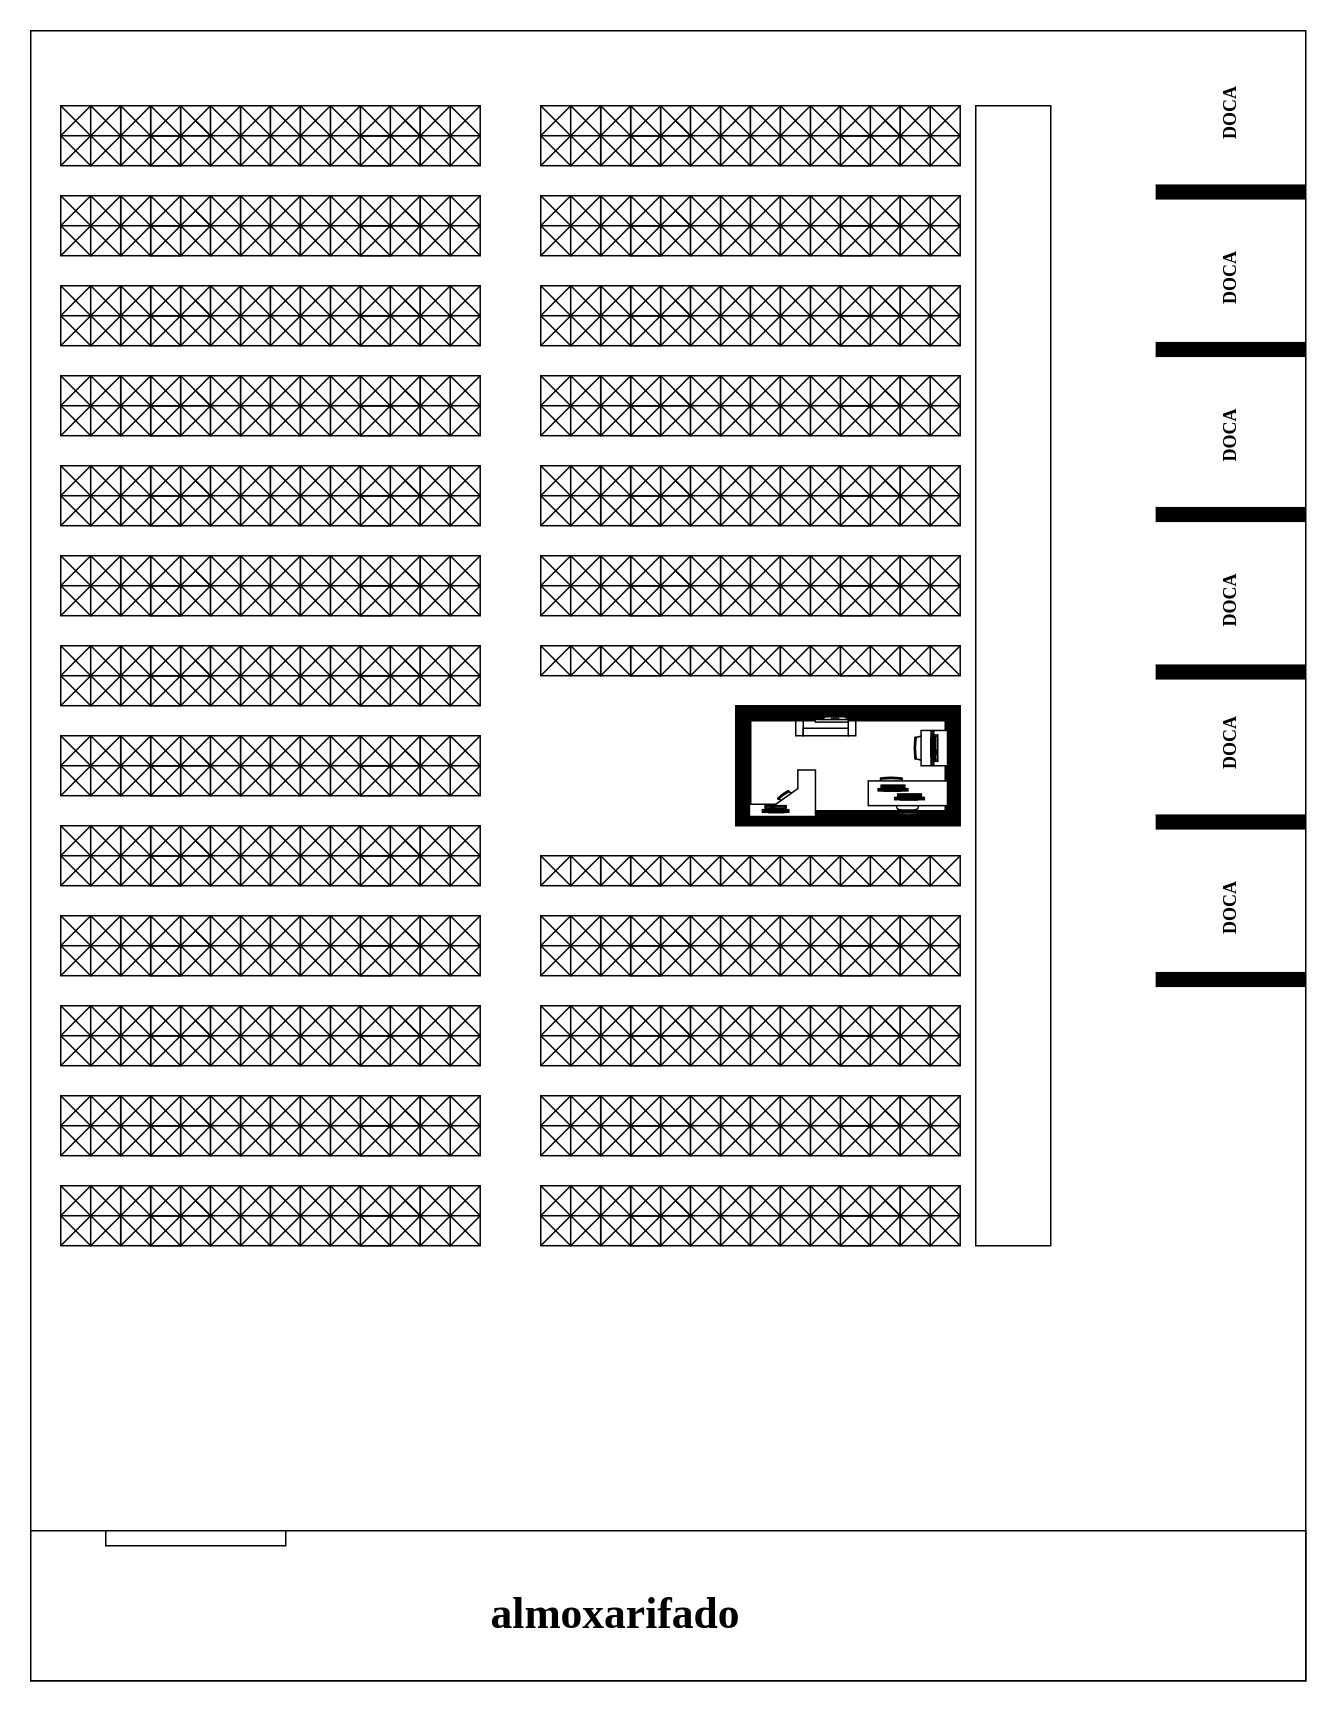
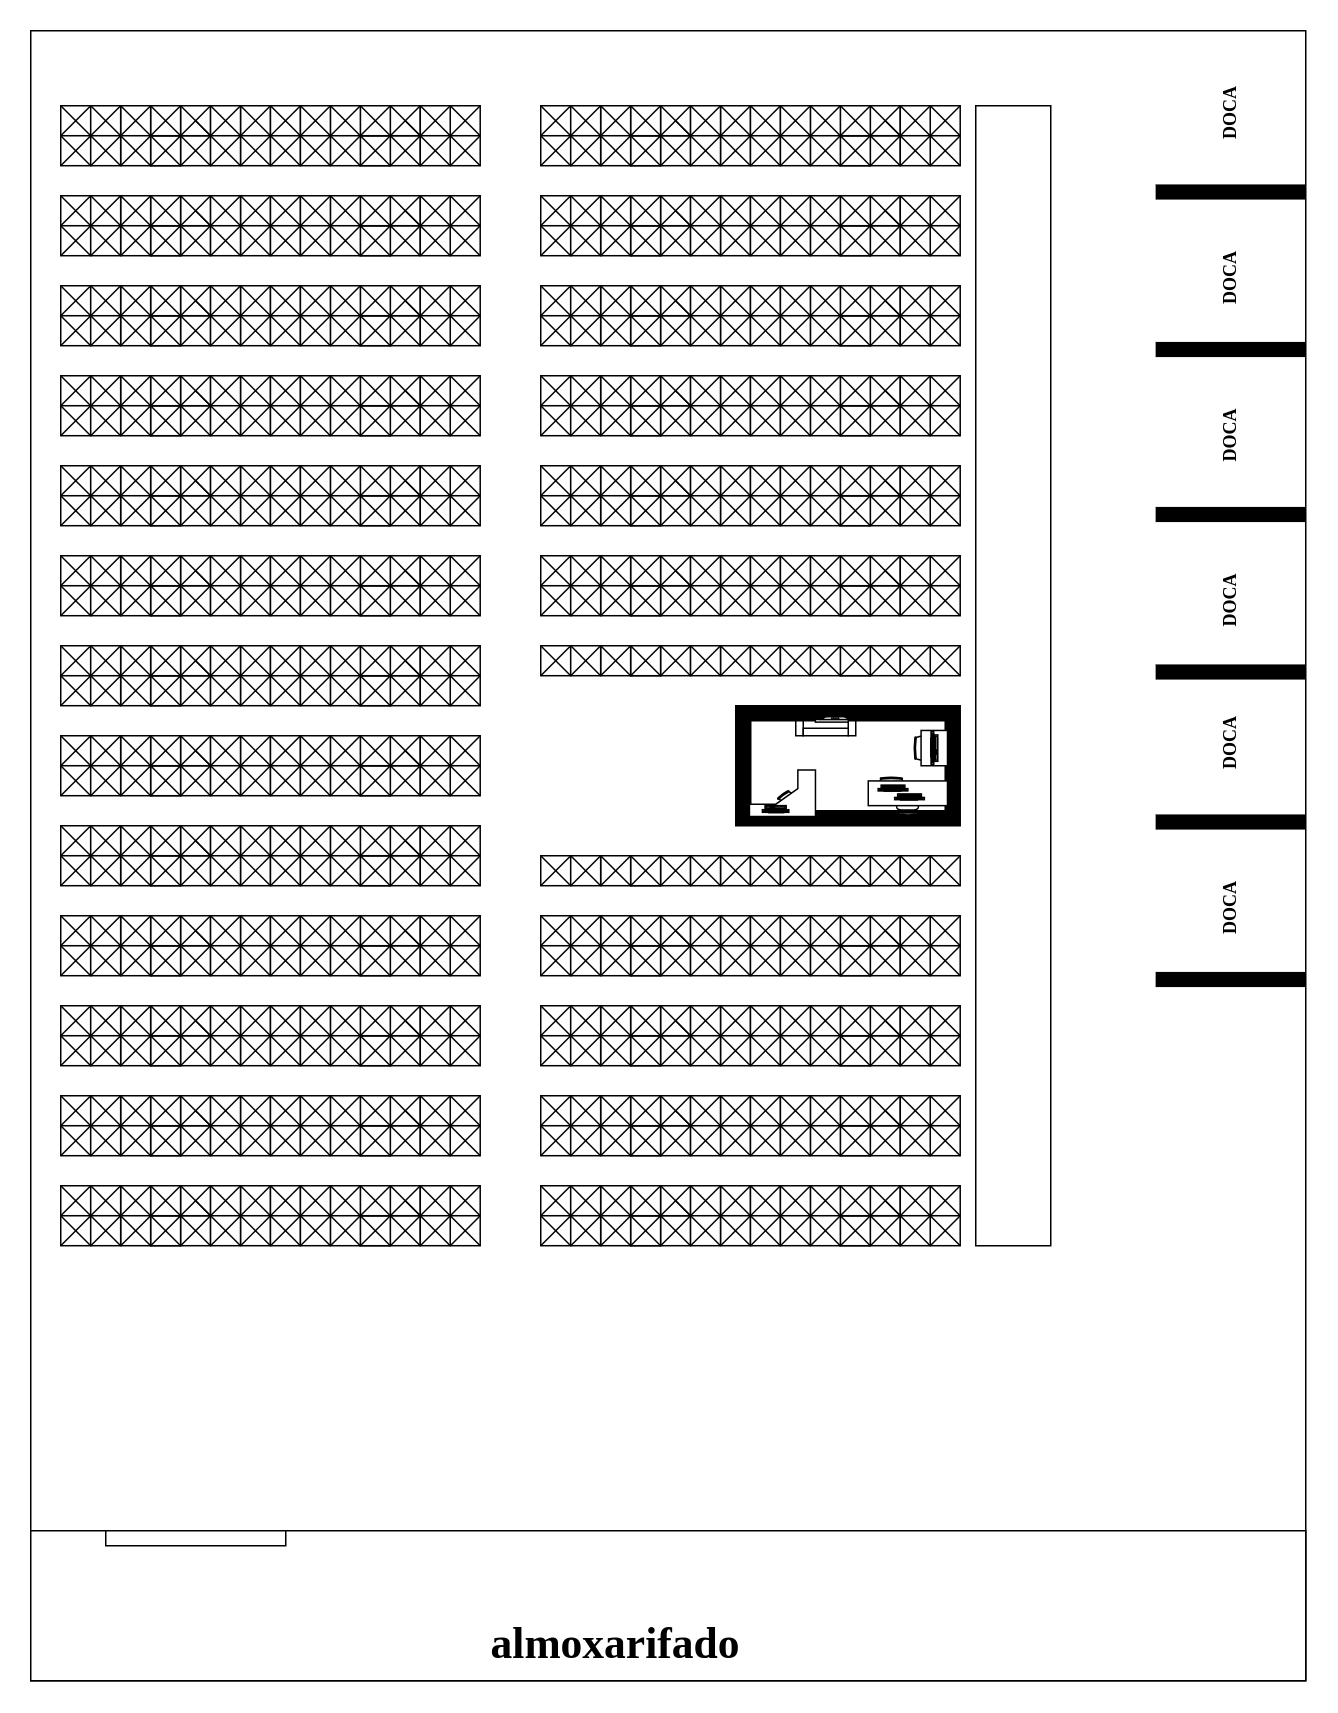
(616, 1613) -> (616, 1643)
